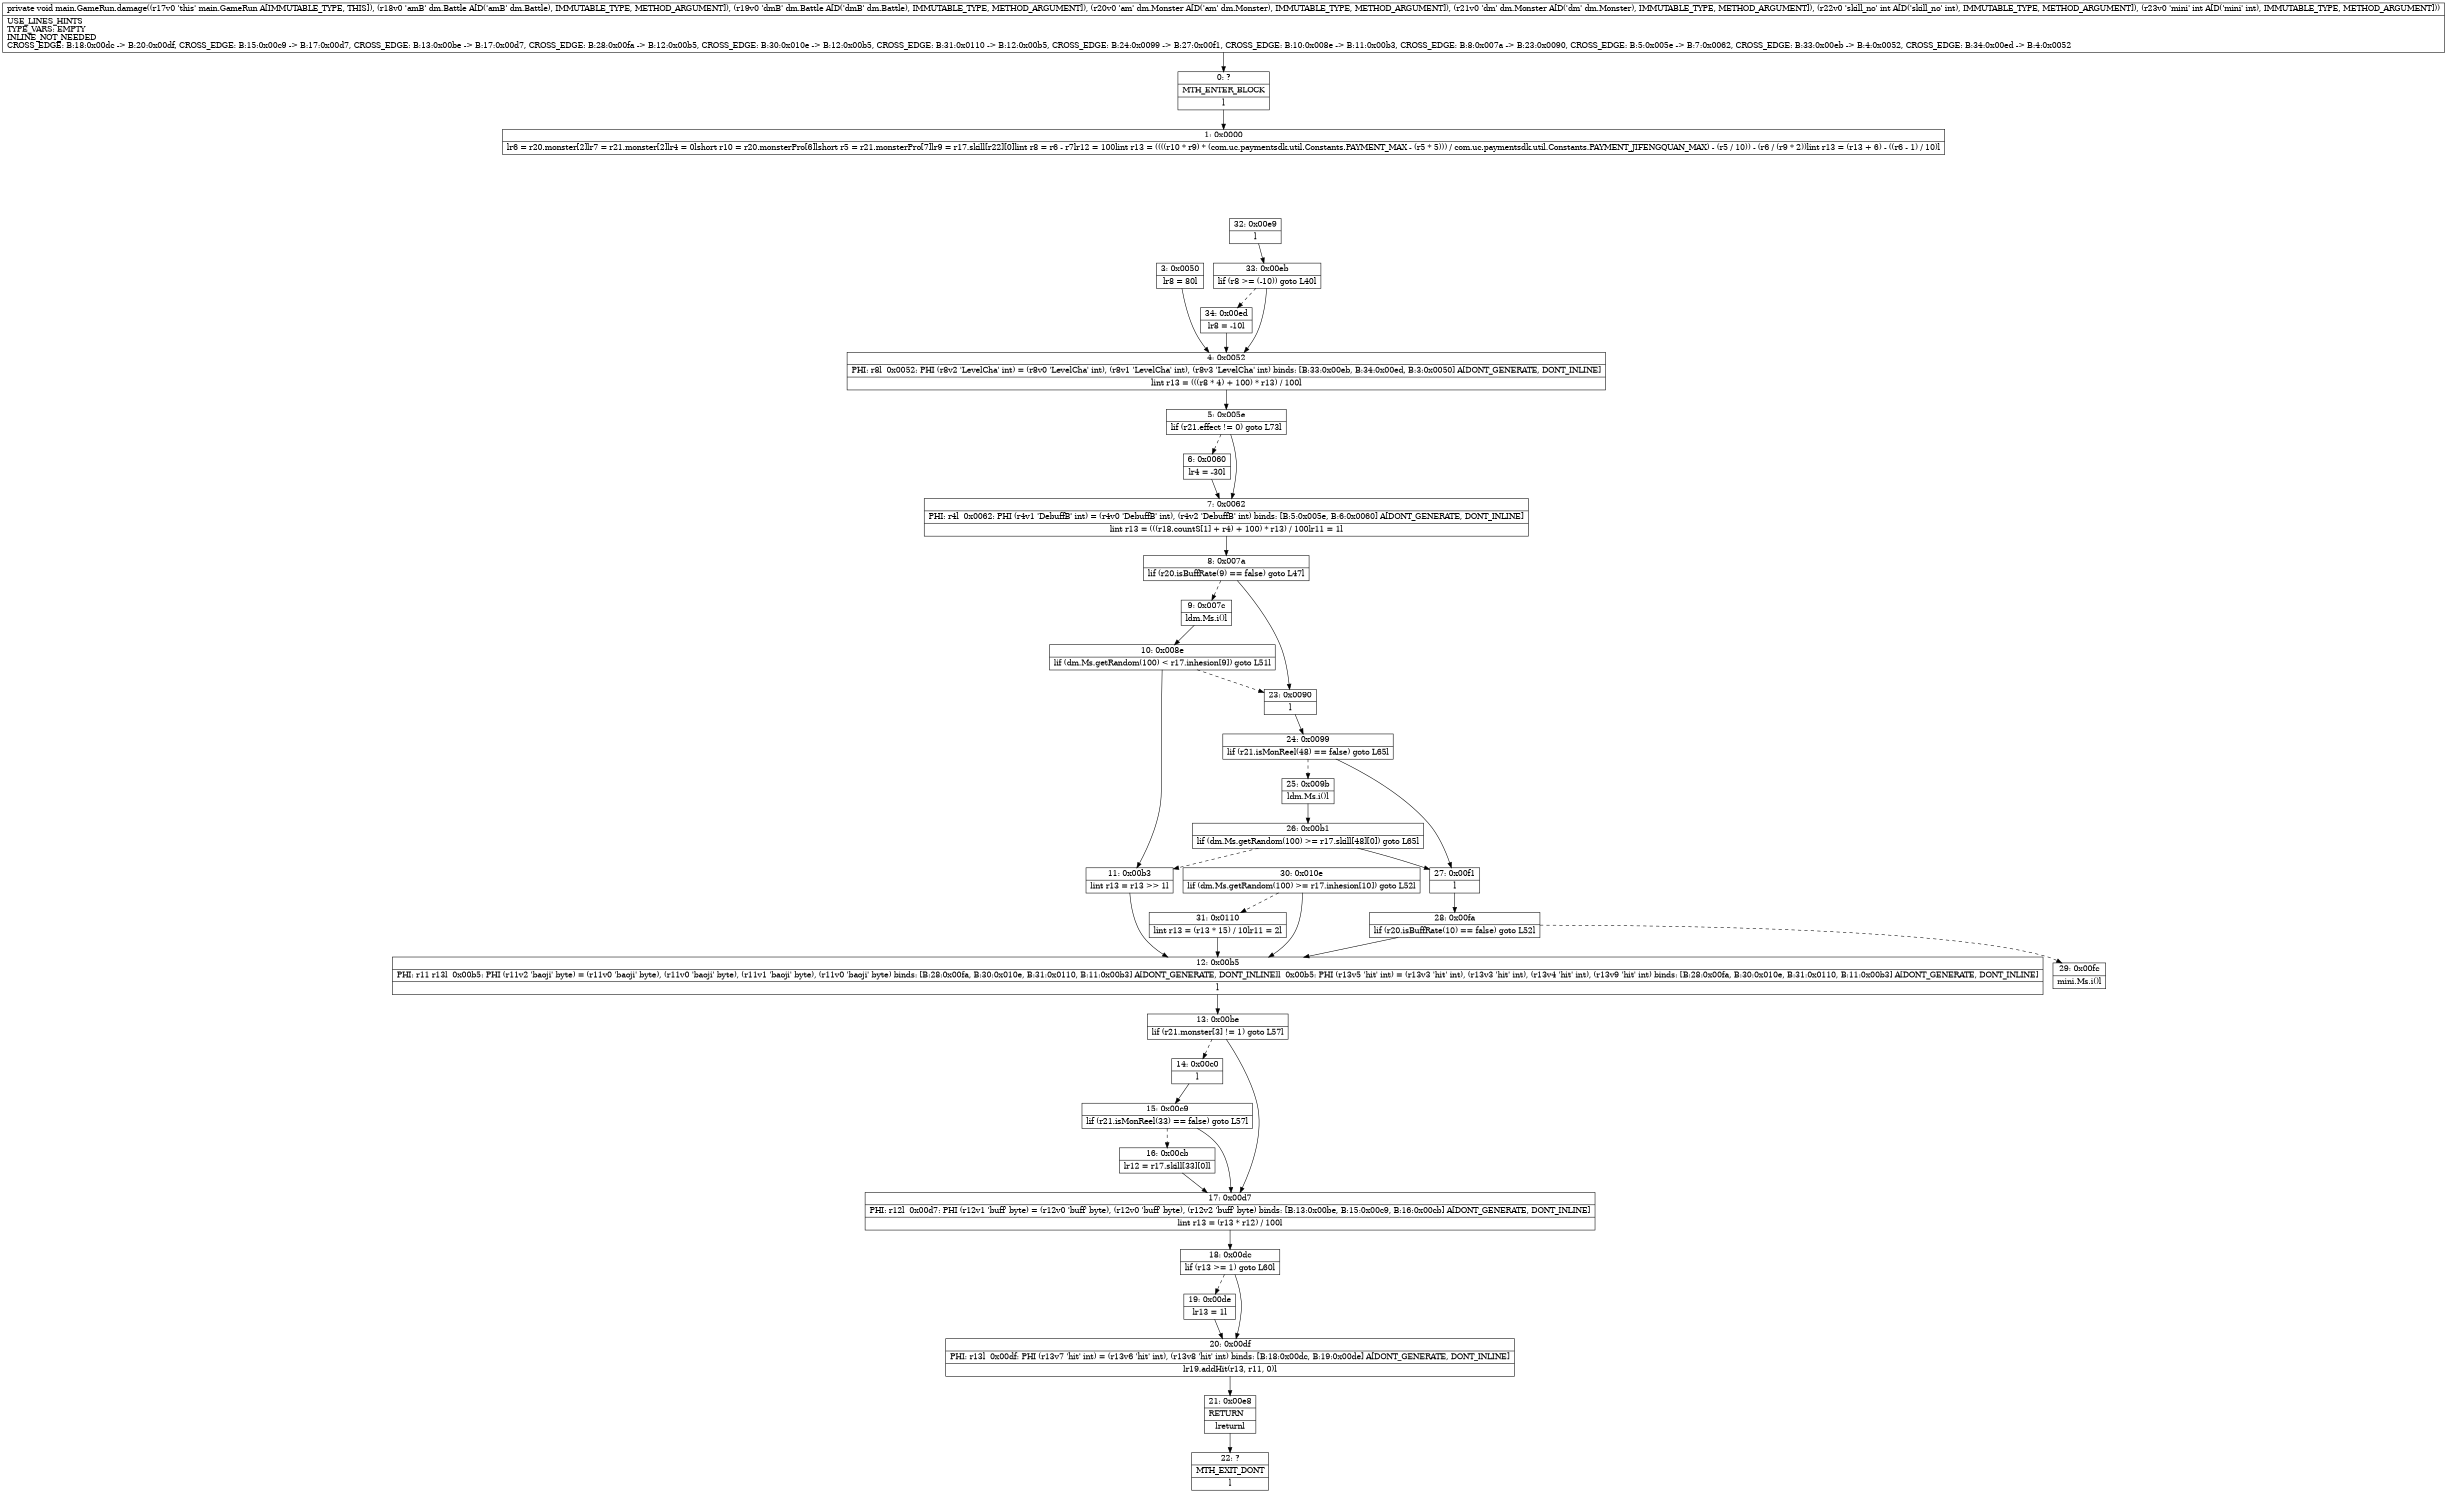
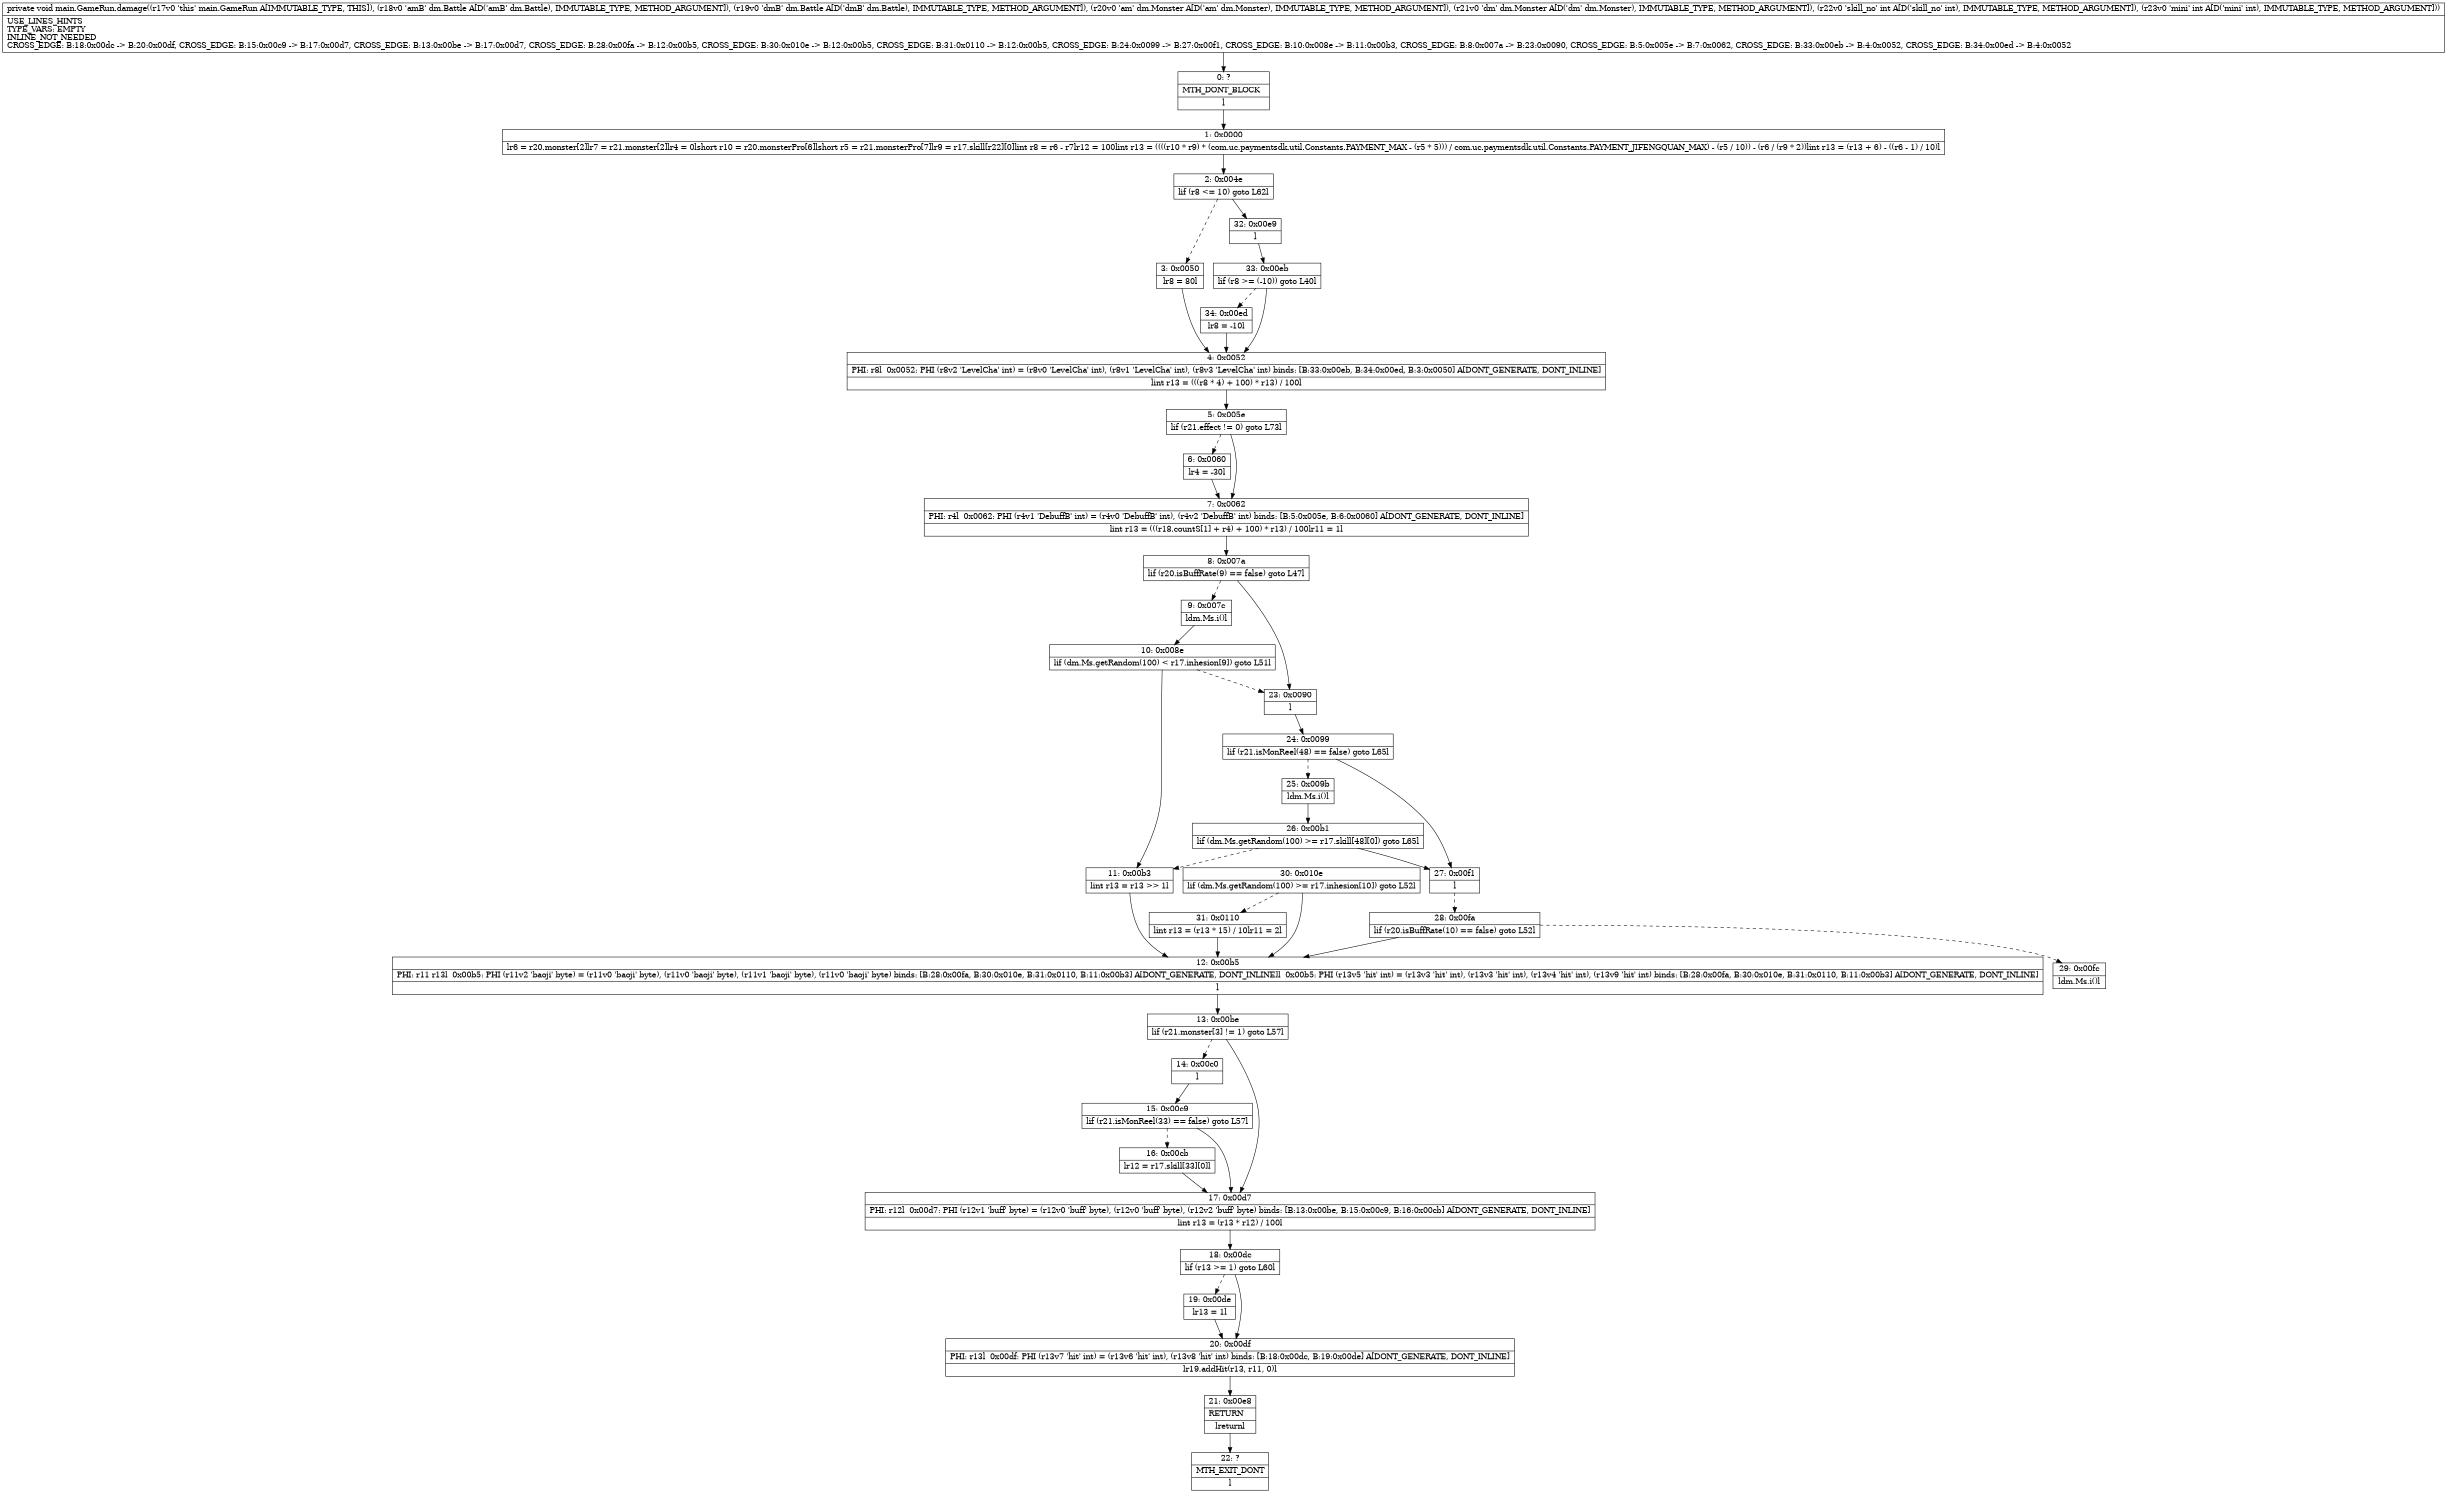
(1224, 90) -> (1221, 90)
none -> (1224, 187)
(1455, 900) -> (1455, 900)
(2079, 982) -> (2079, 982)
